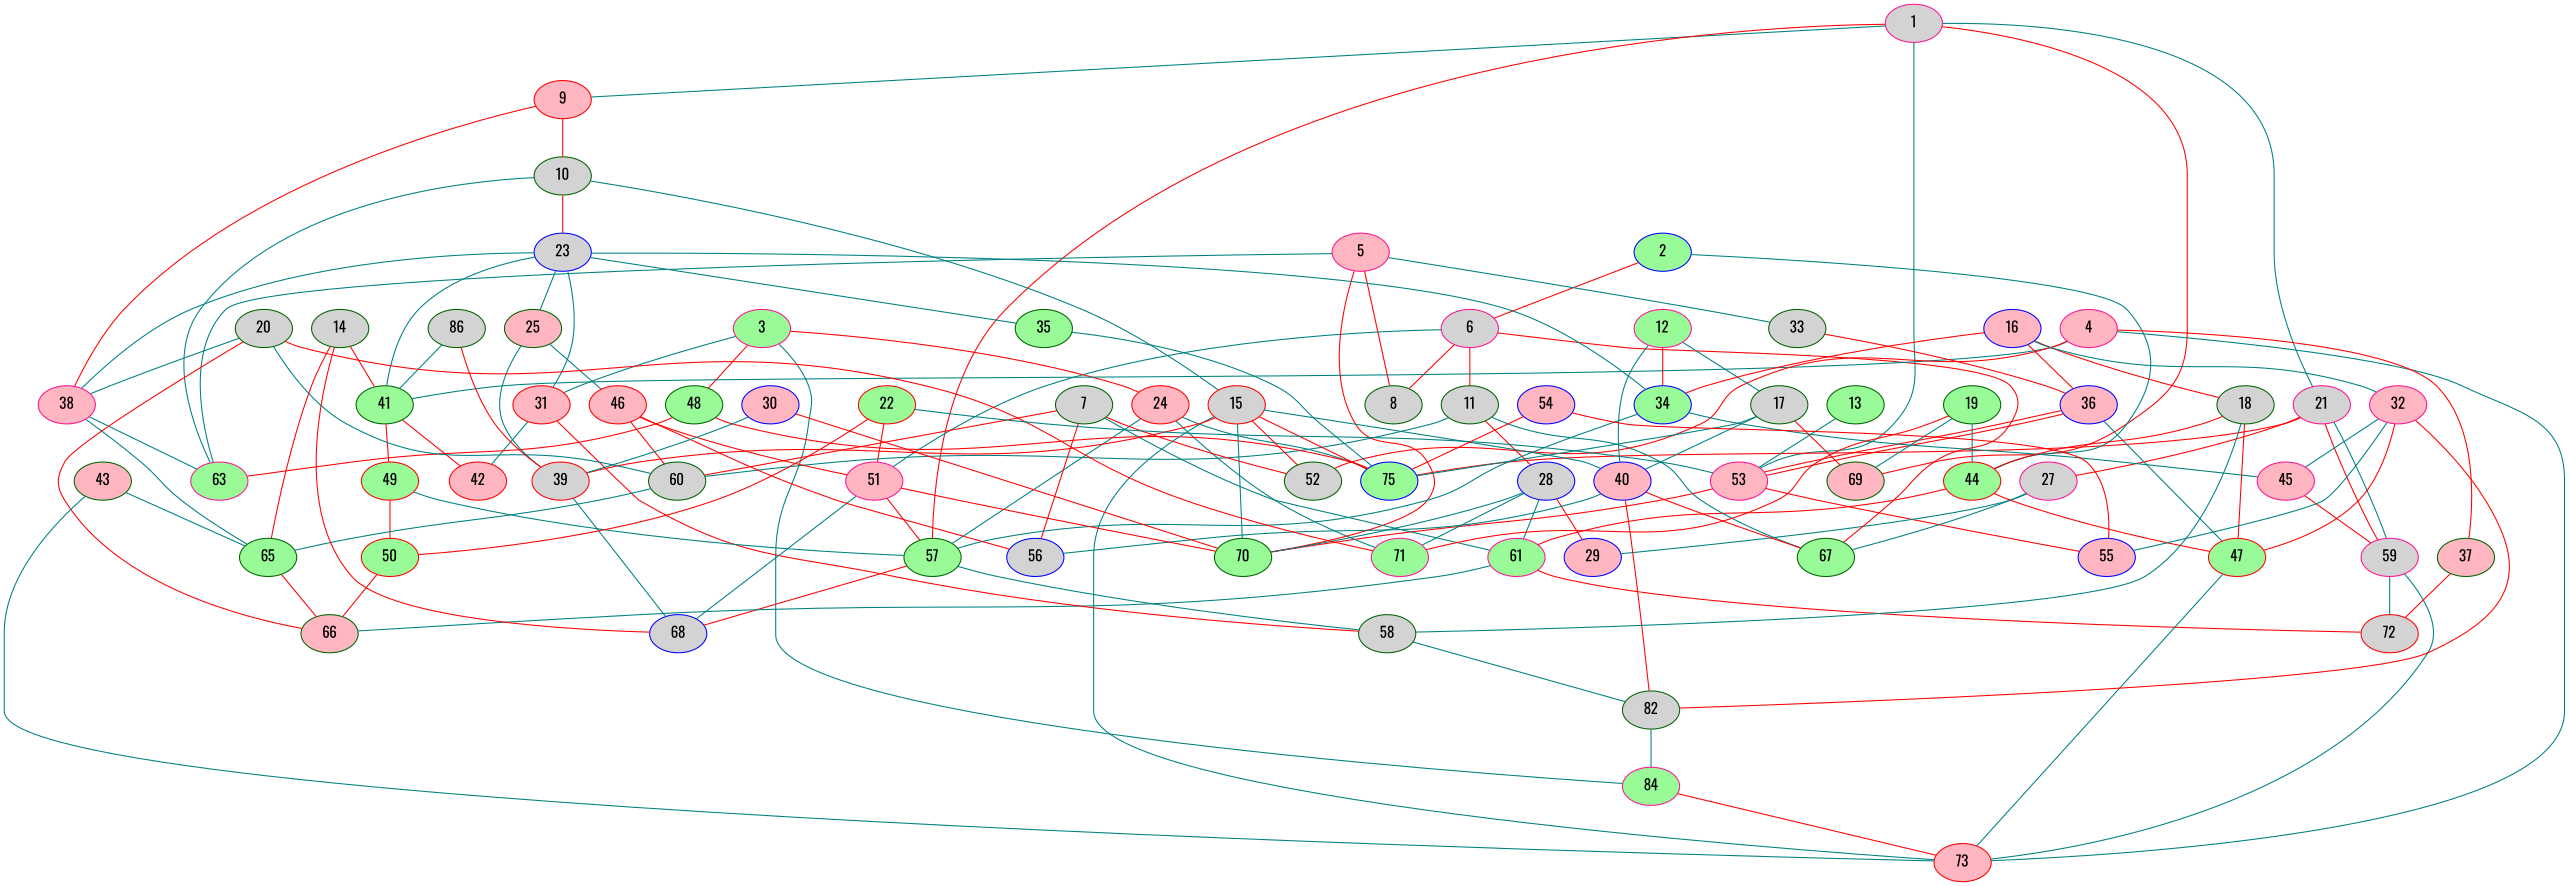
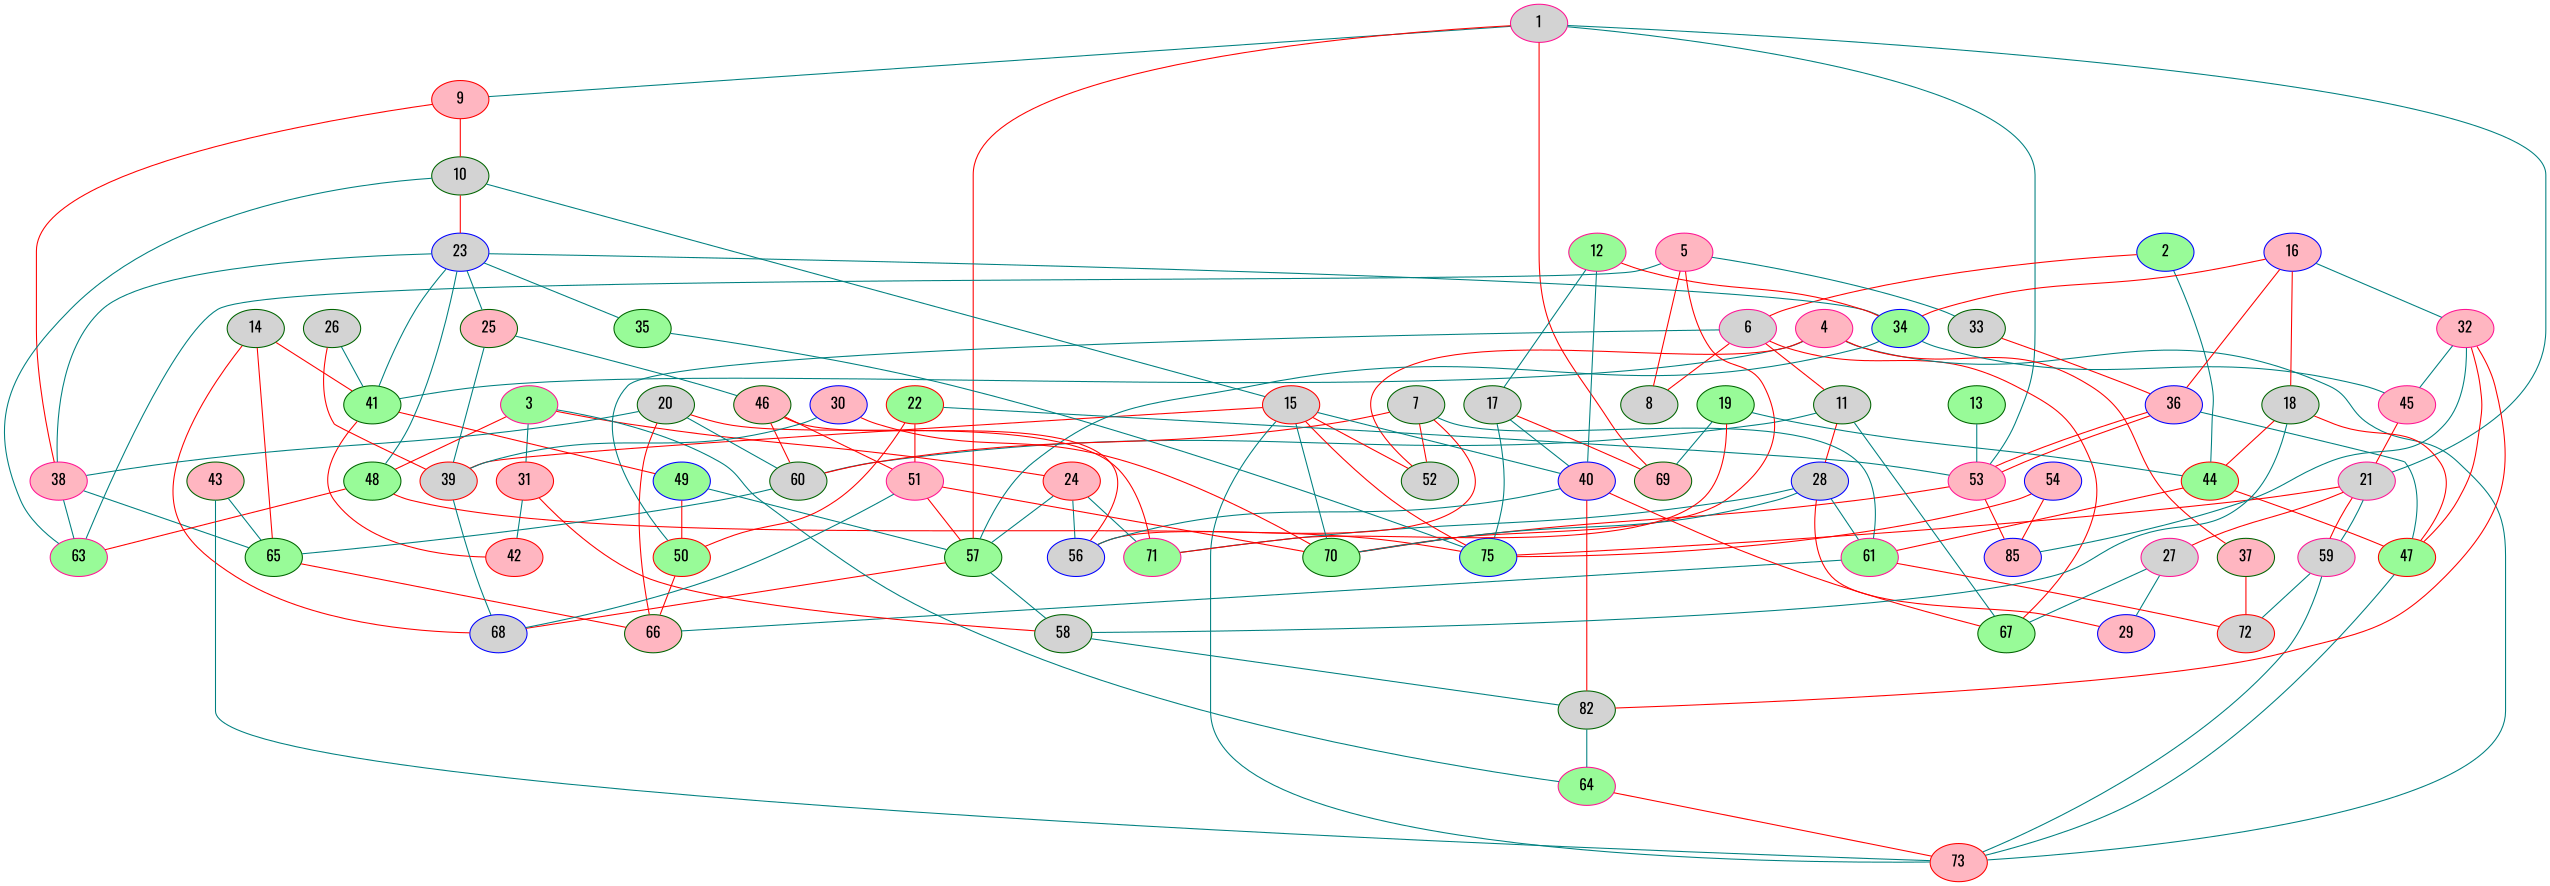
(457, 329) -> (332, 329)
(574, 331) -> (431, 371)
(1156, 358) -> (1117, 344)
(618, 405) -> (762, 405)
(1275, 443) -> (1074, 519)
(390, 481) -> (682, 481)
(2343, 523) -> (2387, 443)
(2107, 557) -> (2013, 557)
(1651, 786) -> (1587, 786)
